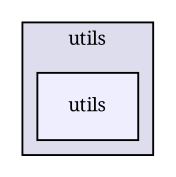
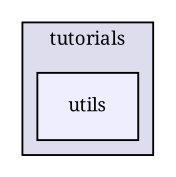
(88, 40) -> (88, 40)
